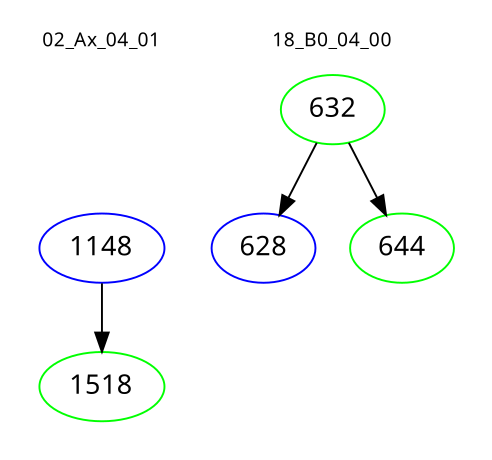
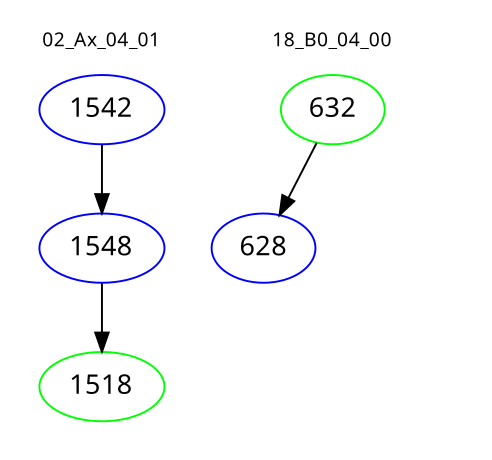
none -> (102, 110)
(102, 248) -> (102, 248)
(402, 248) -> none
